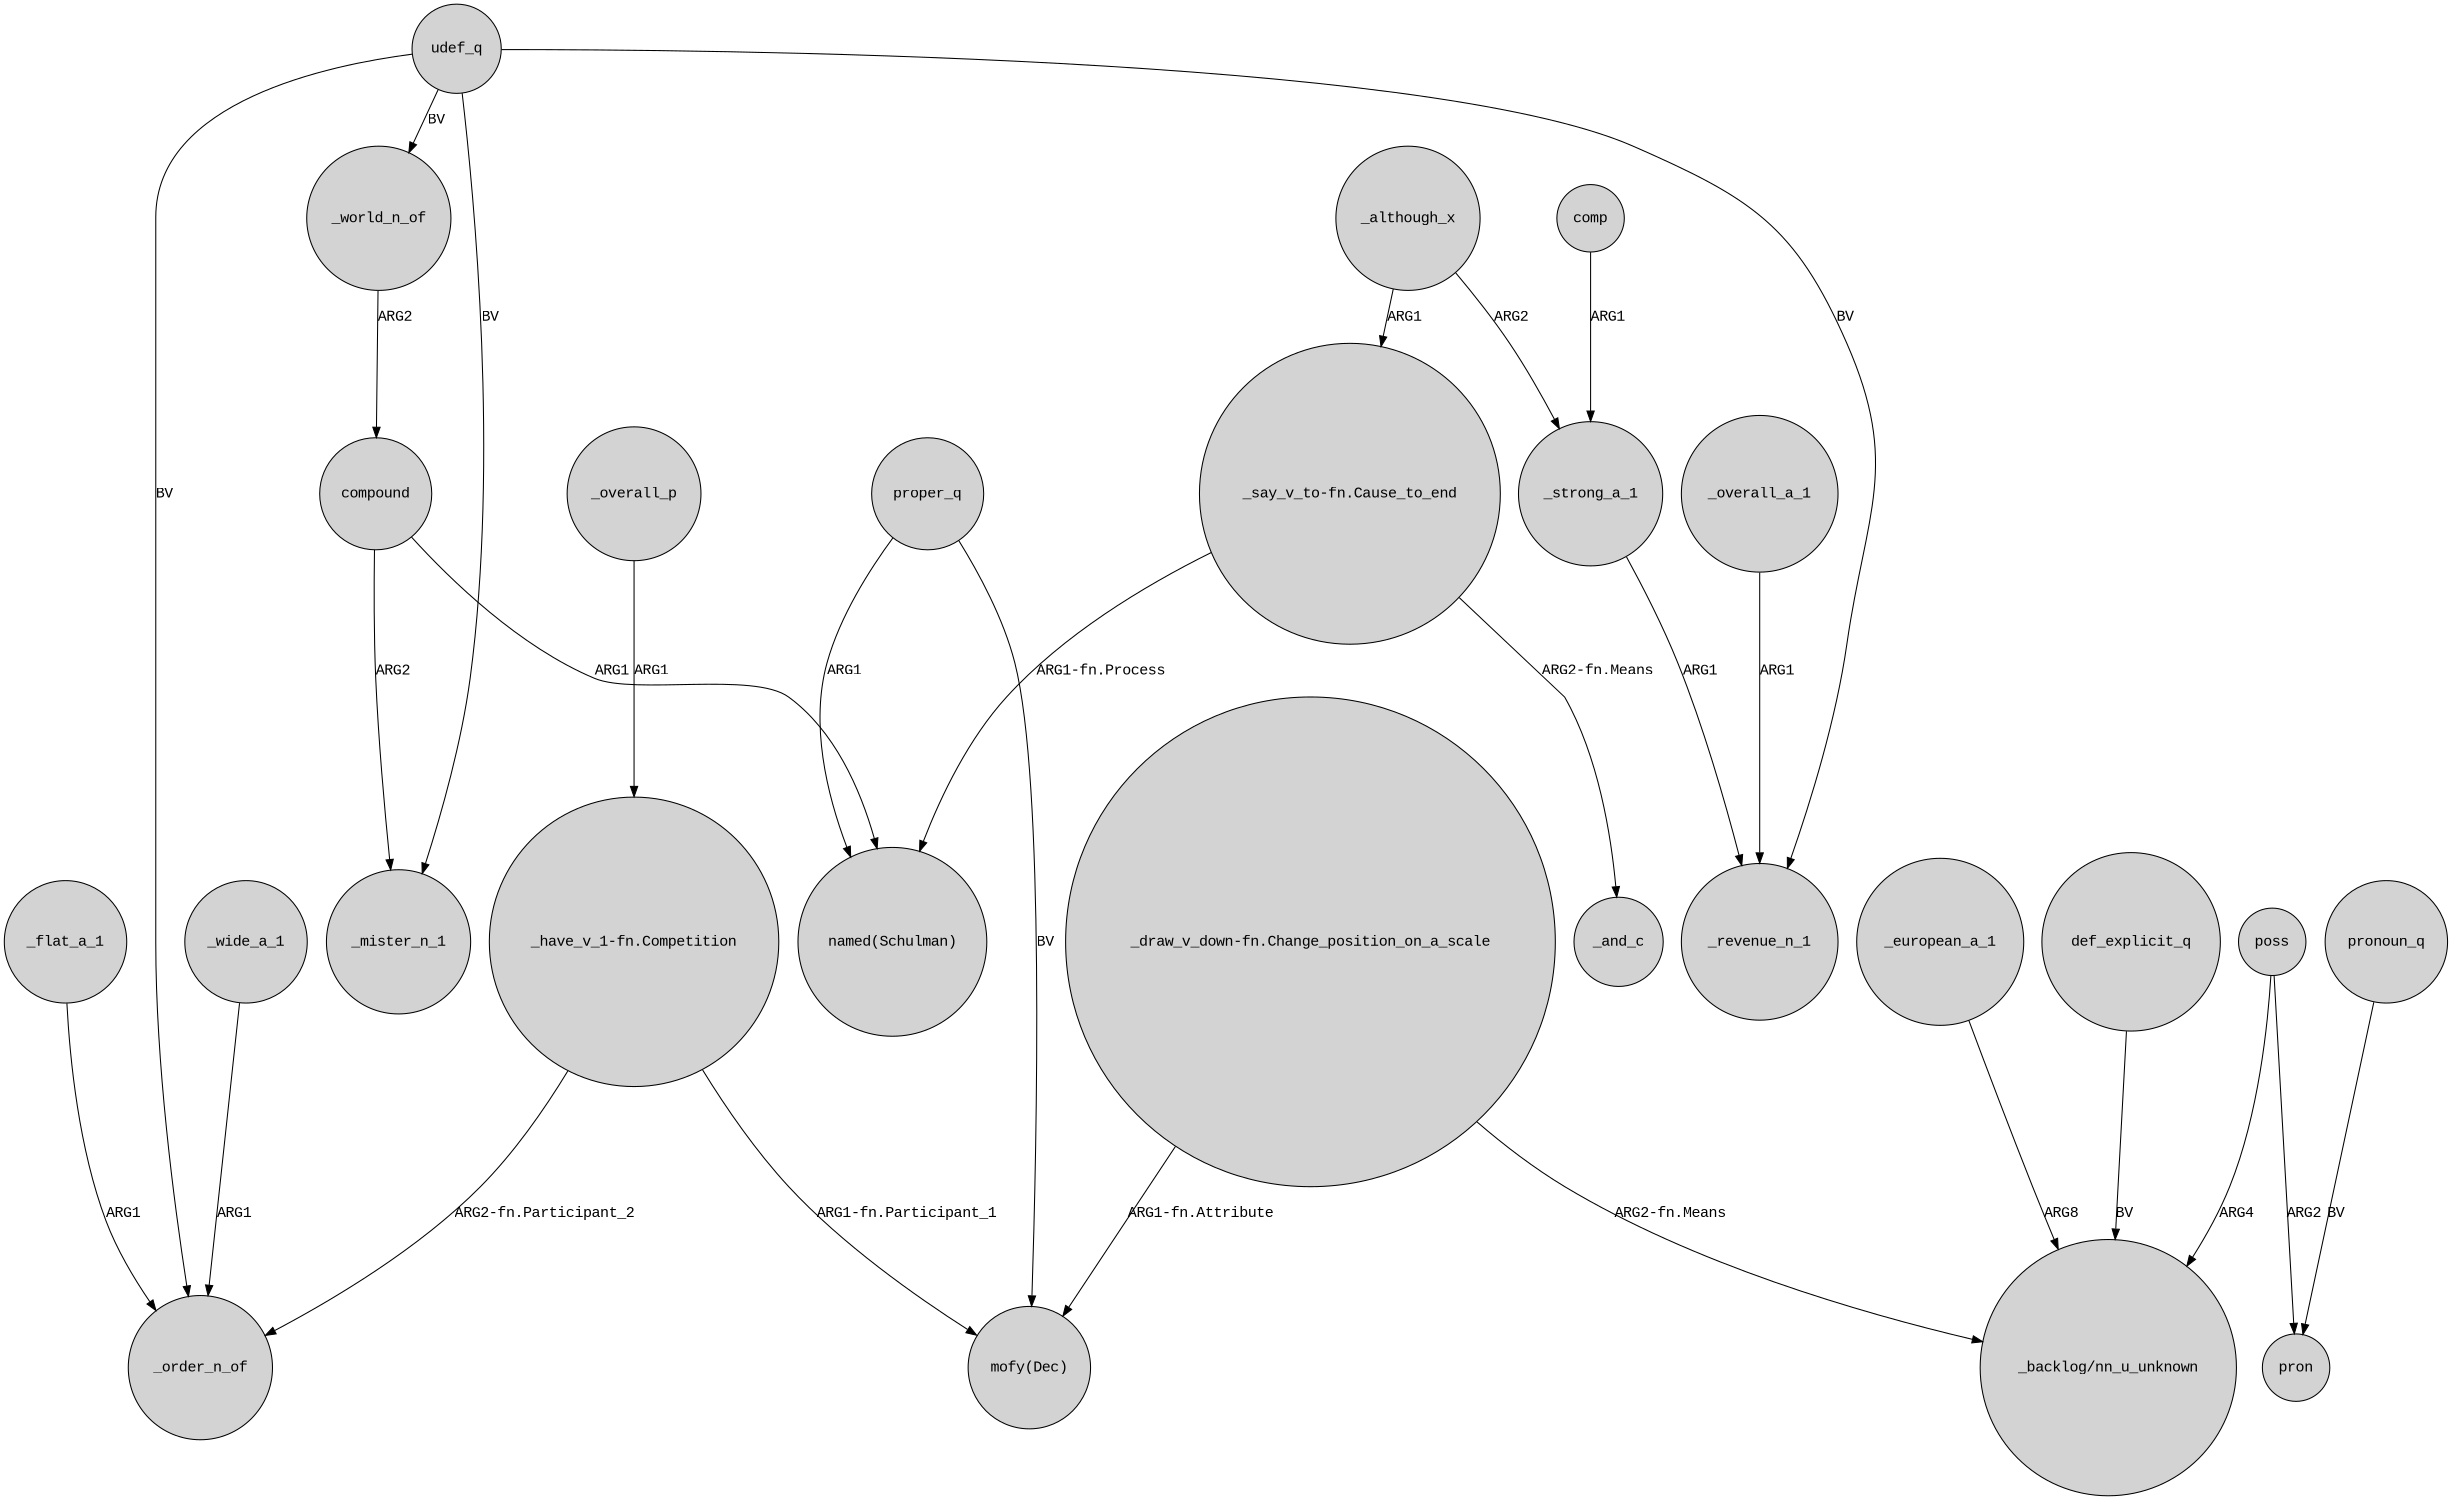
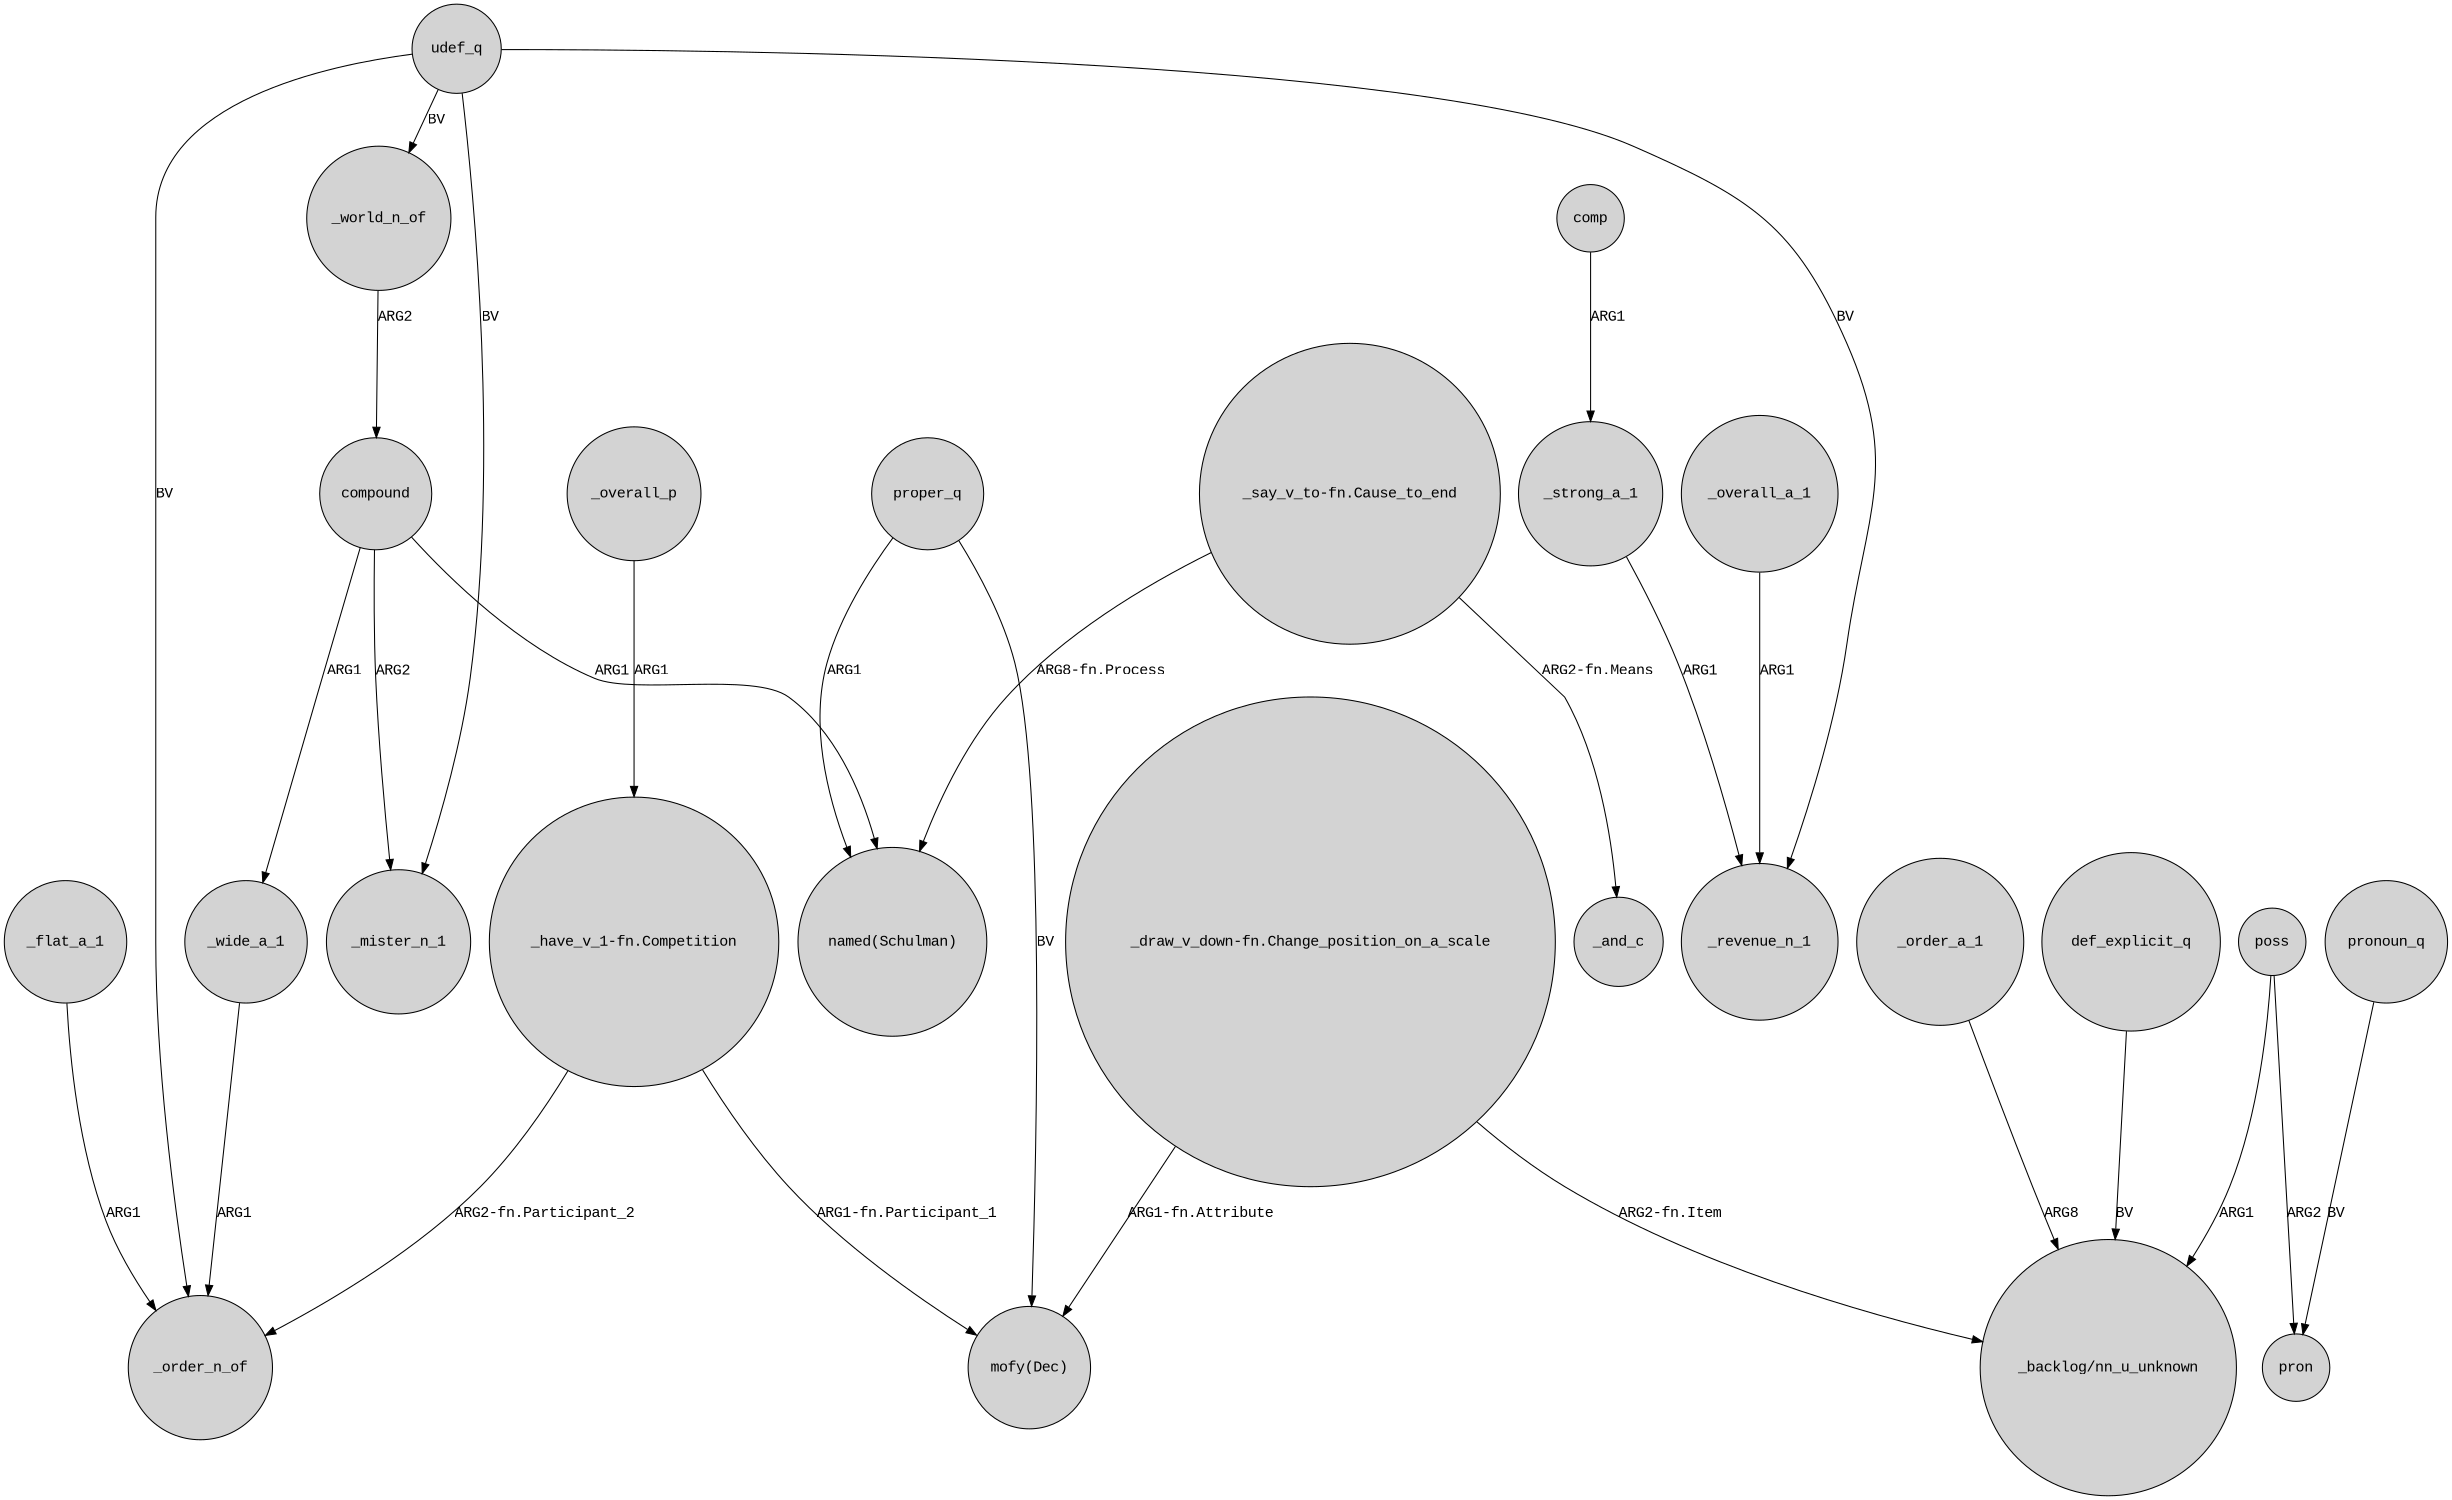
(1408, 218) -> none
(1101, 671) -> (1101, 671)
none -> (313, 710)
(1940, 942) -> (1940, 942)
(1670, 1213) -> (1670, 1213)
(2237, 1213) -> (2237, 1213)
